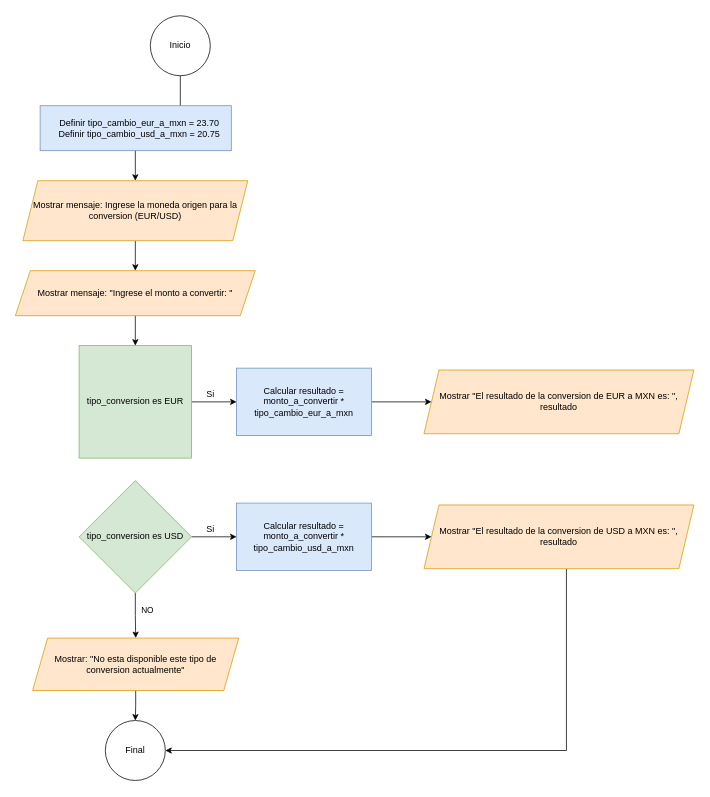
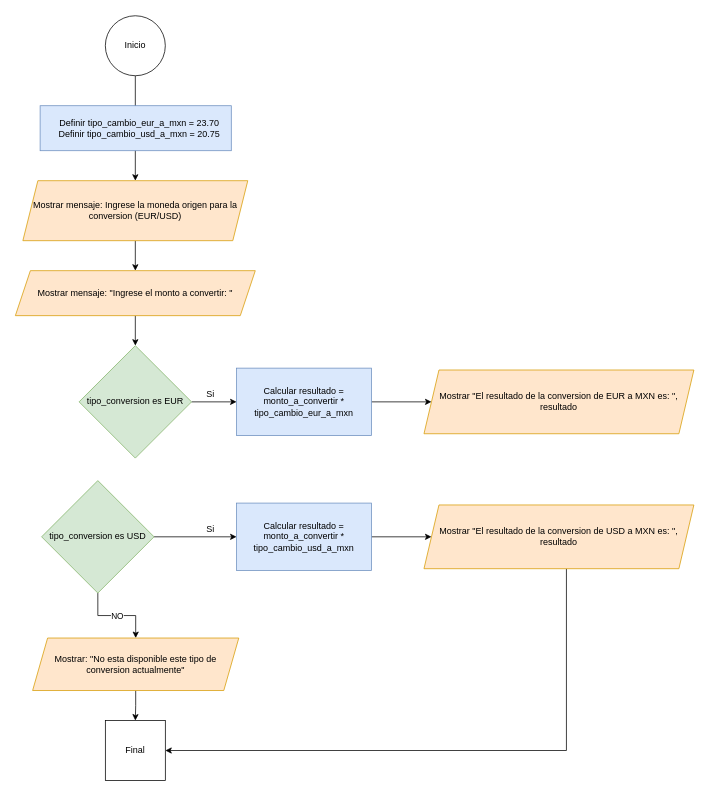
(180, 45) -> (135, 45)
(135, 402) -> (135, 402)
(135, 537) -> (98, 537)
(135, 750) -> (135, 750)
